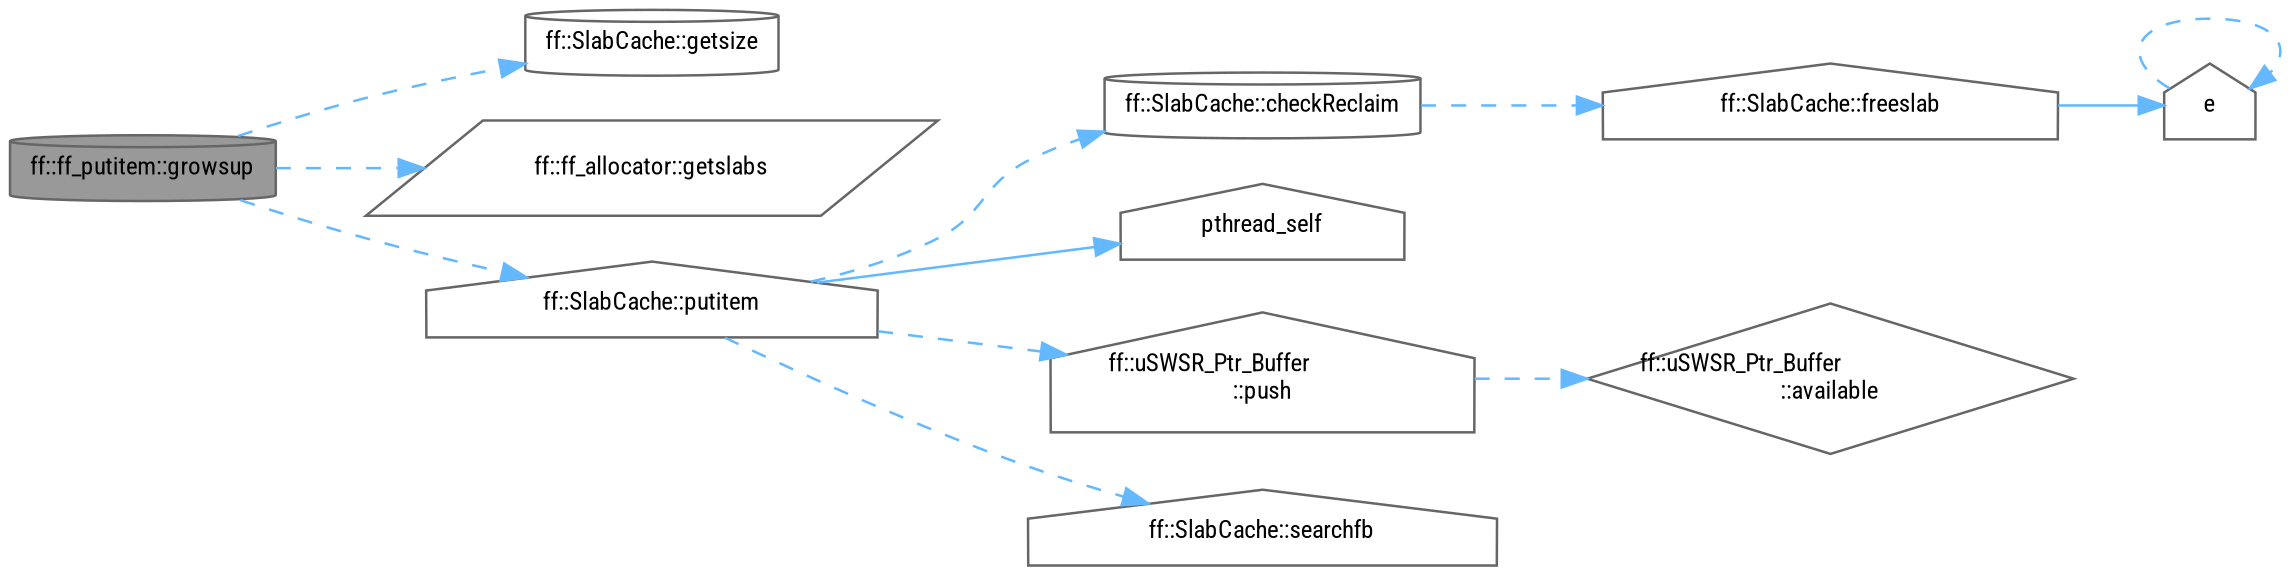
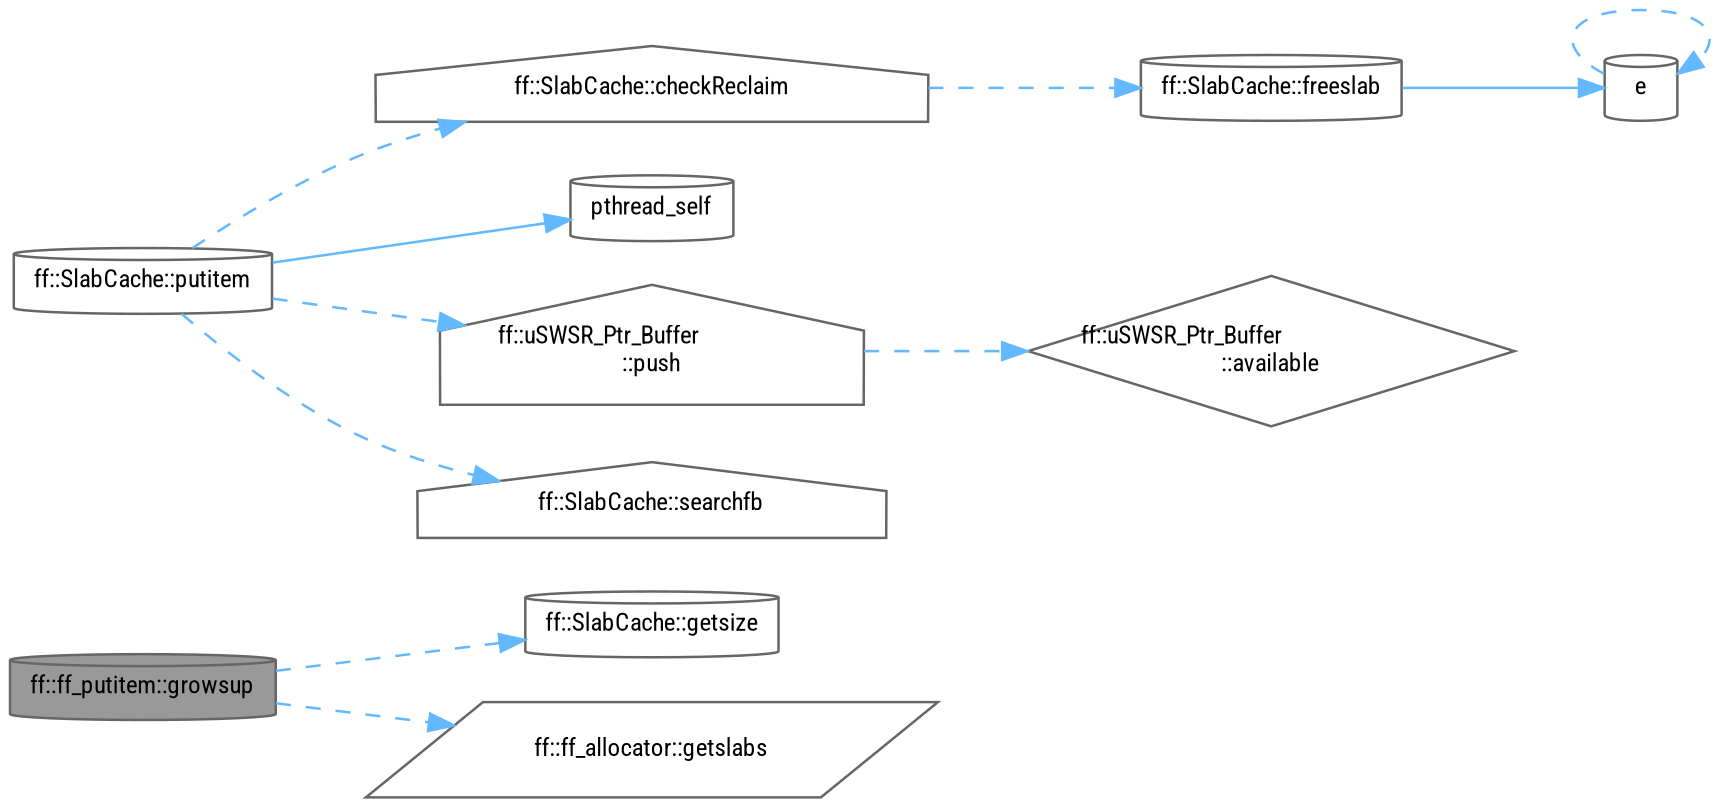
(1263, 105) -> (652, 88)
(1830, 105) -> (1271, 88)
(2210, 105) -> (1641, 88)
(1263, 226) -> (652, 208)
(370, 239) -> none
(652, 303) -> (143, 281)
